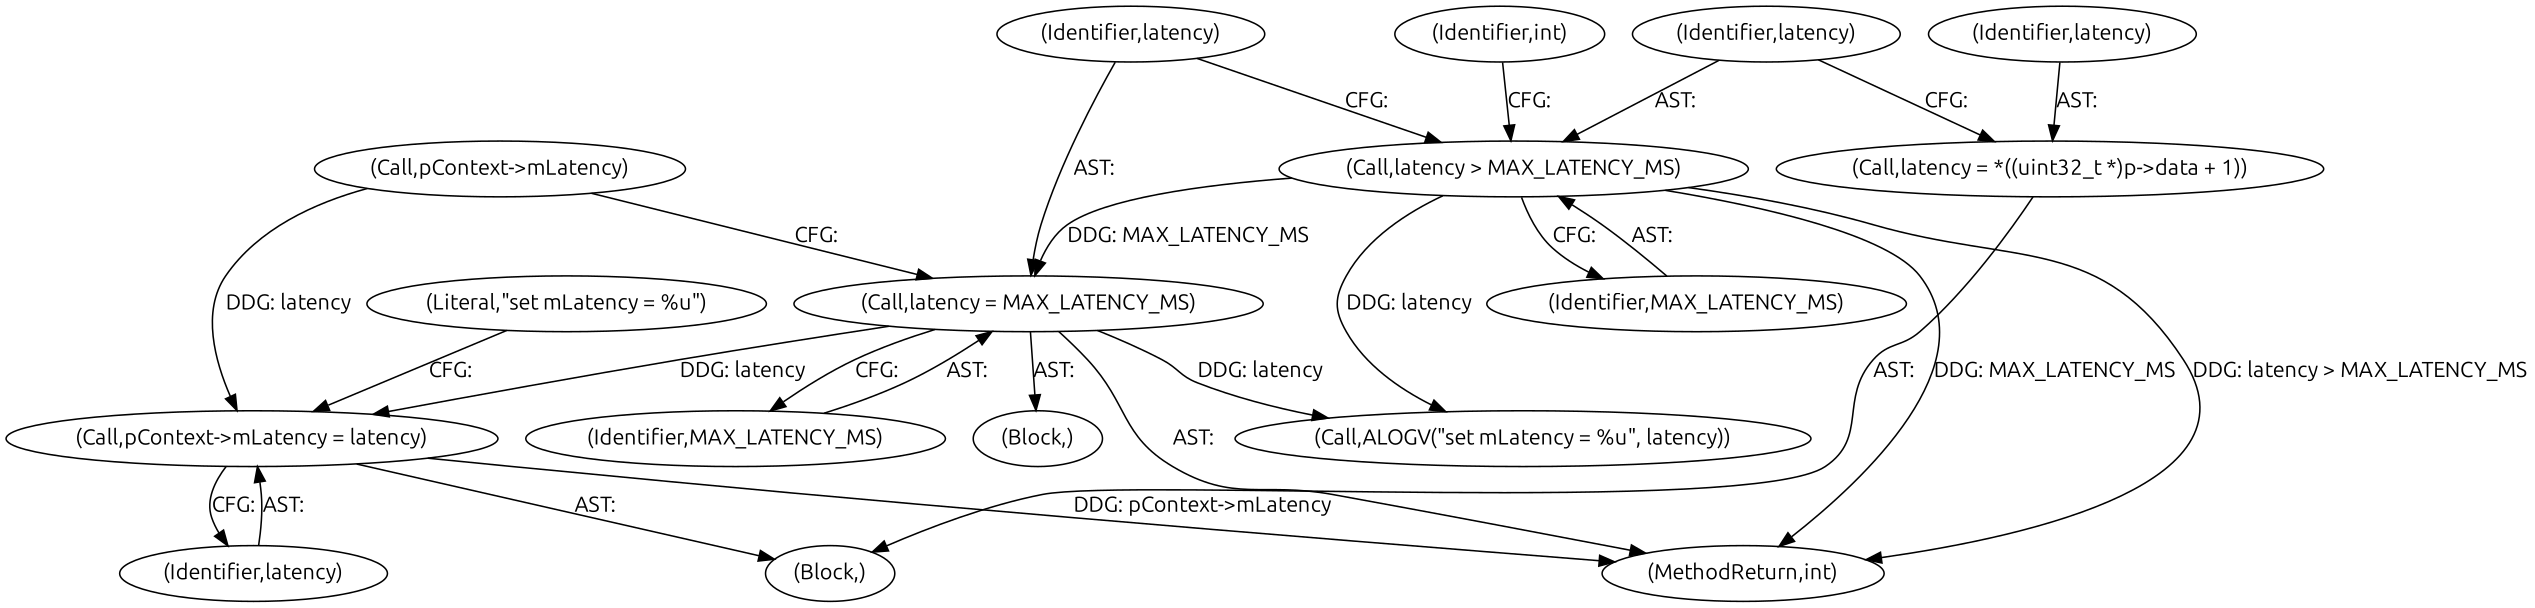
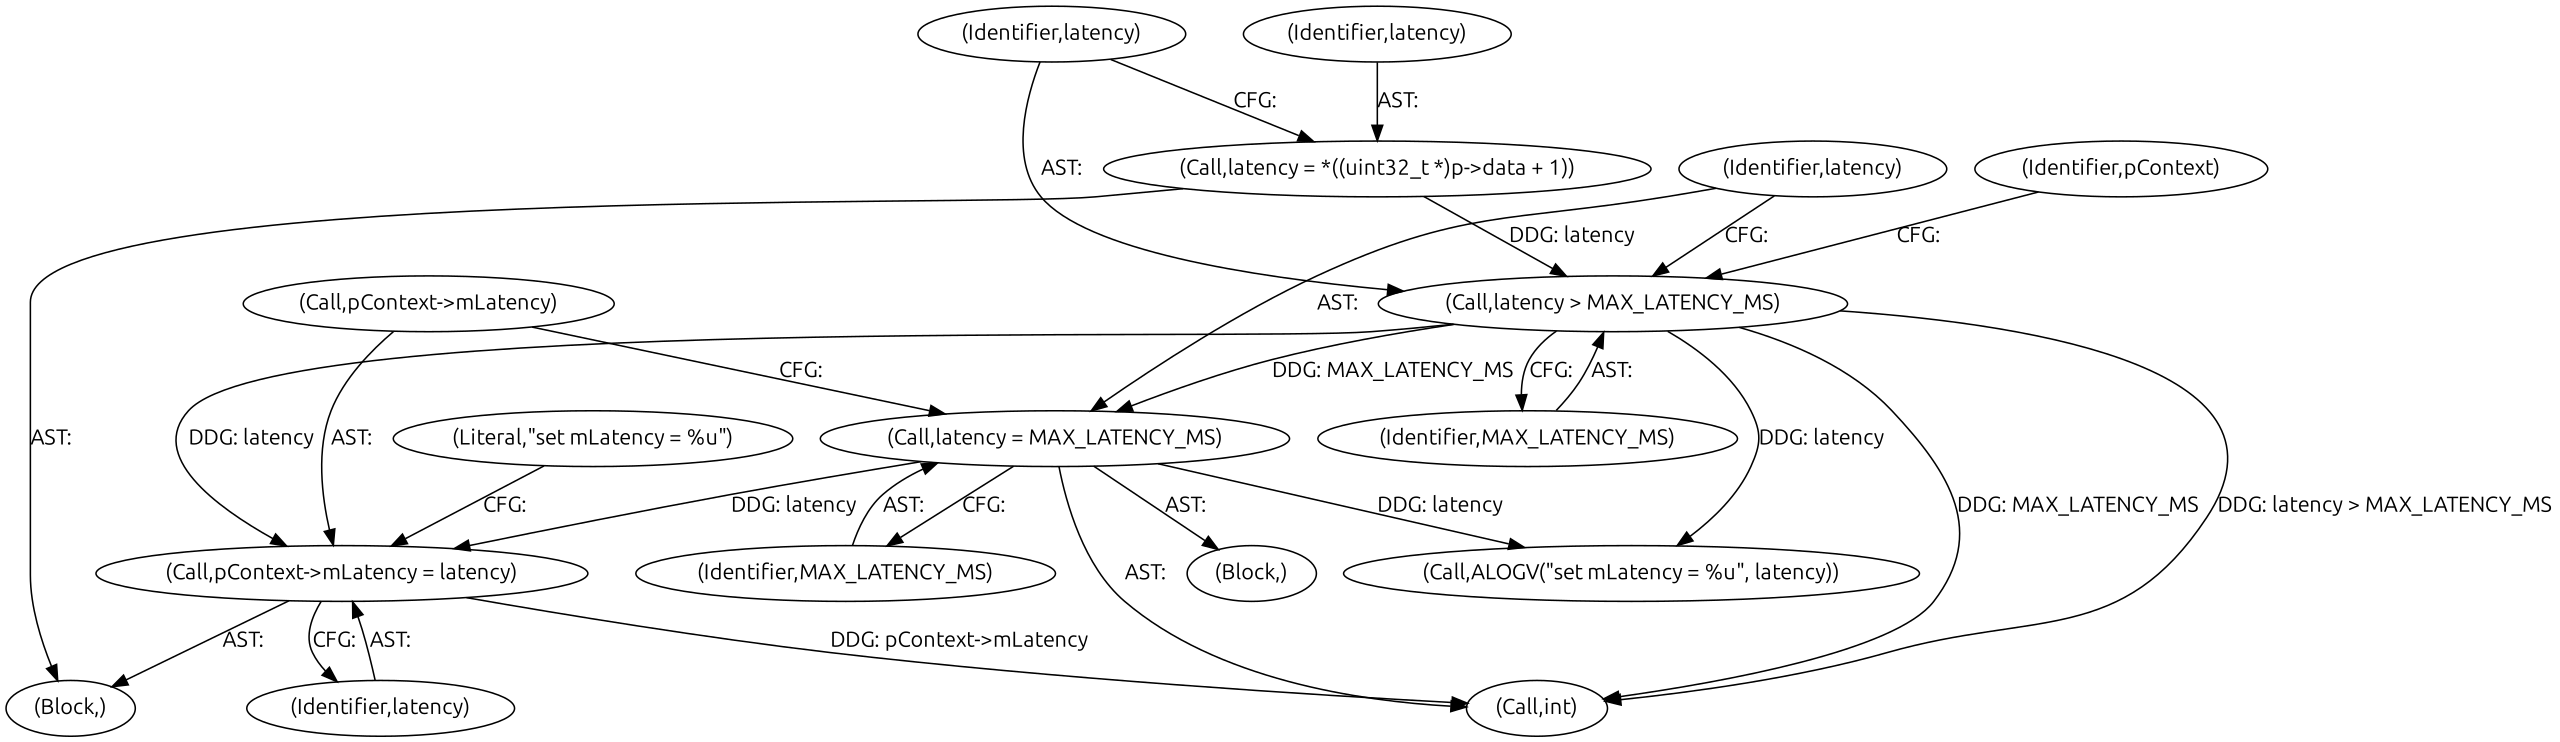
(1500, 34) -> (2121, 169)
none -> (1488, 233)
(289, 304) -> (355, 439)
none -> (729, 340)
(1743, 573) -> (1537, 708)
